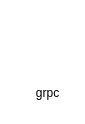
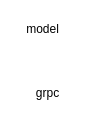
none -> (42, 30)
